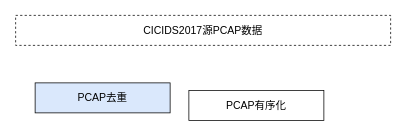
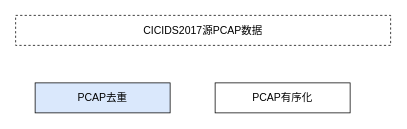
(256, 105) -> (282, 98)
